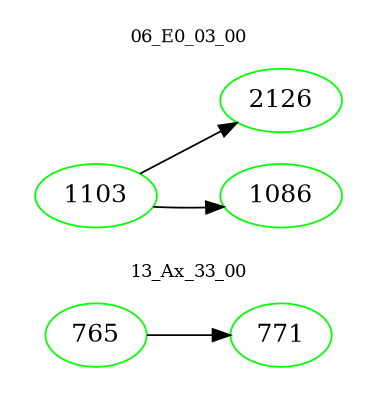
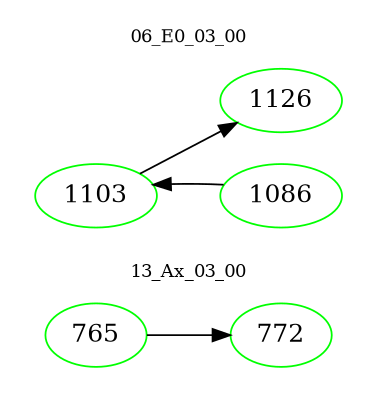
(281, 101) -> (281, 101)
(180, 208) -> (197, 184)
(189, 273) -> (189, 273)
(281, 335) -> (281, 335)
